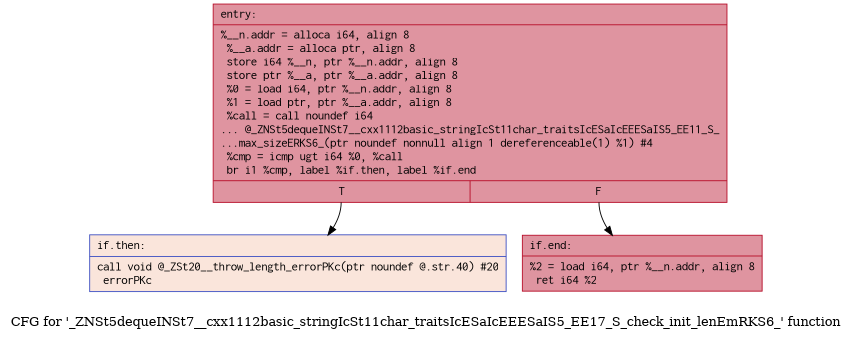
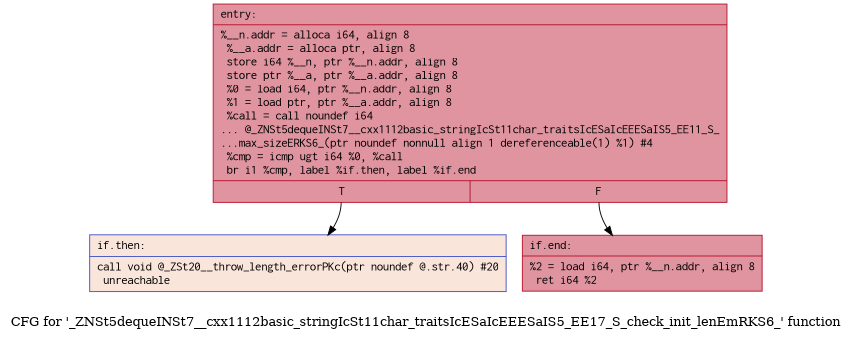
(124, 280) -> (134, 280)
